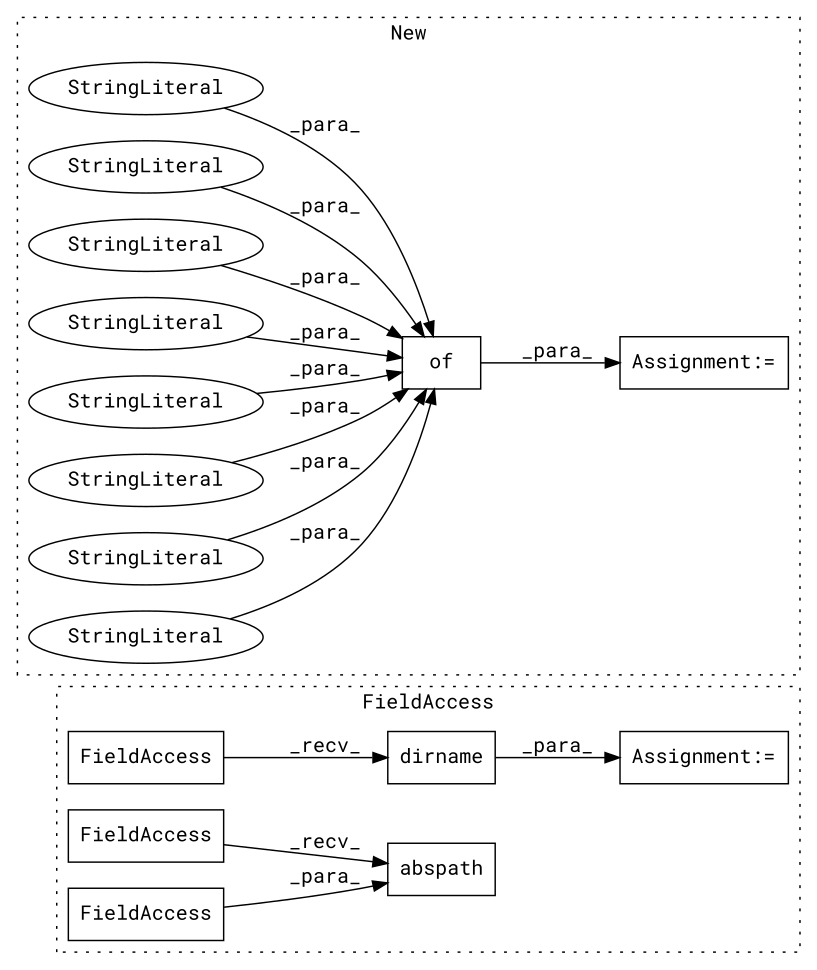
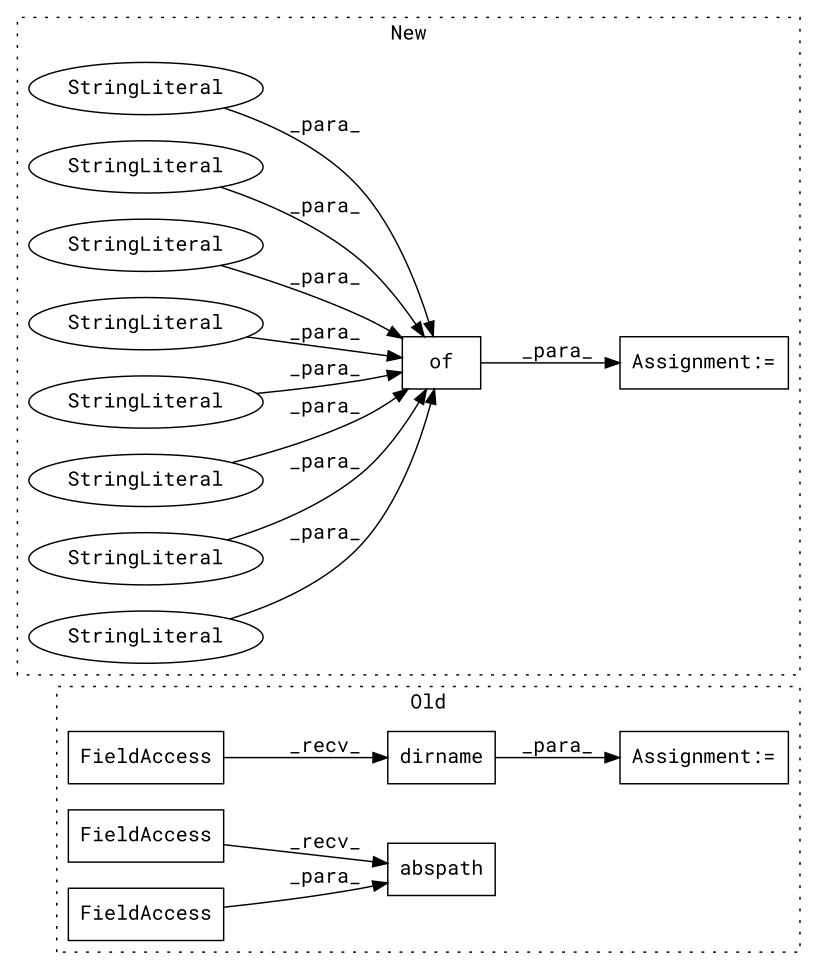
(428, 703) -> (428, 703)
